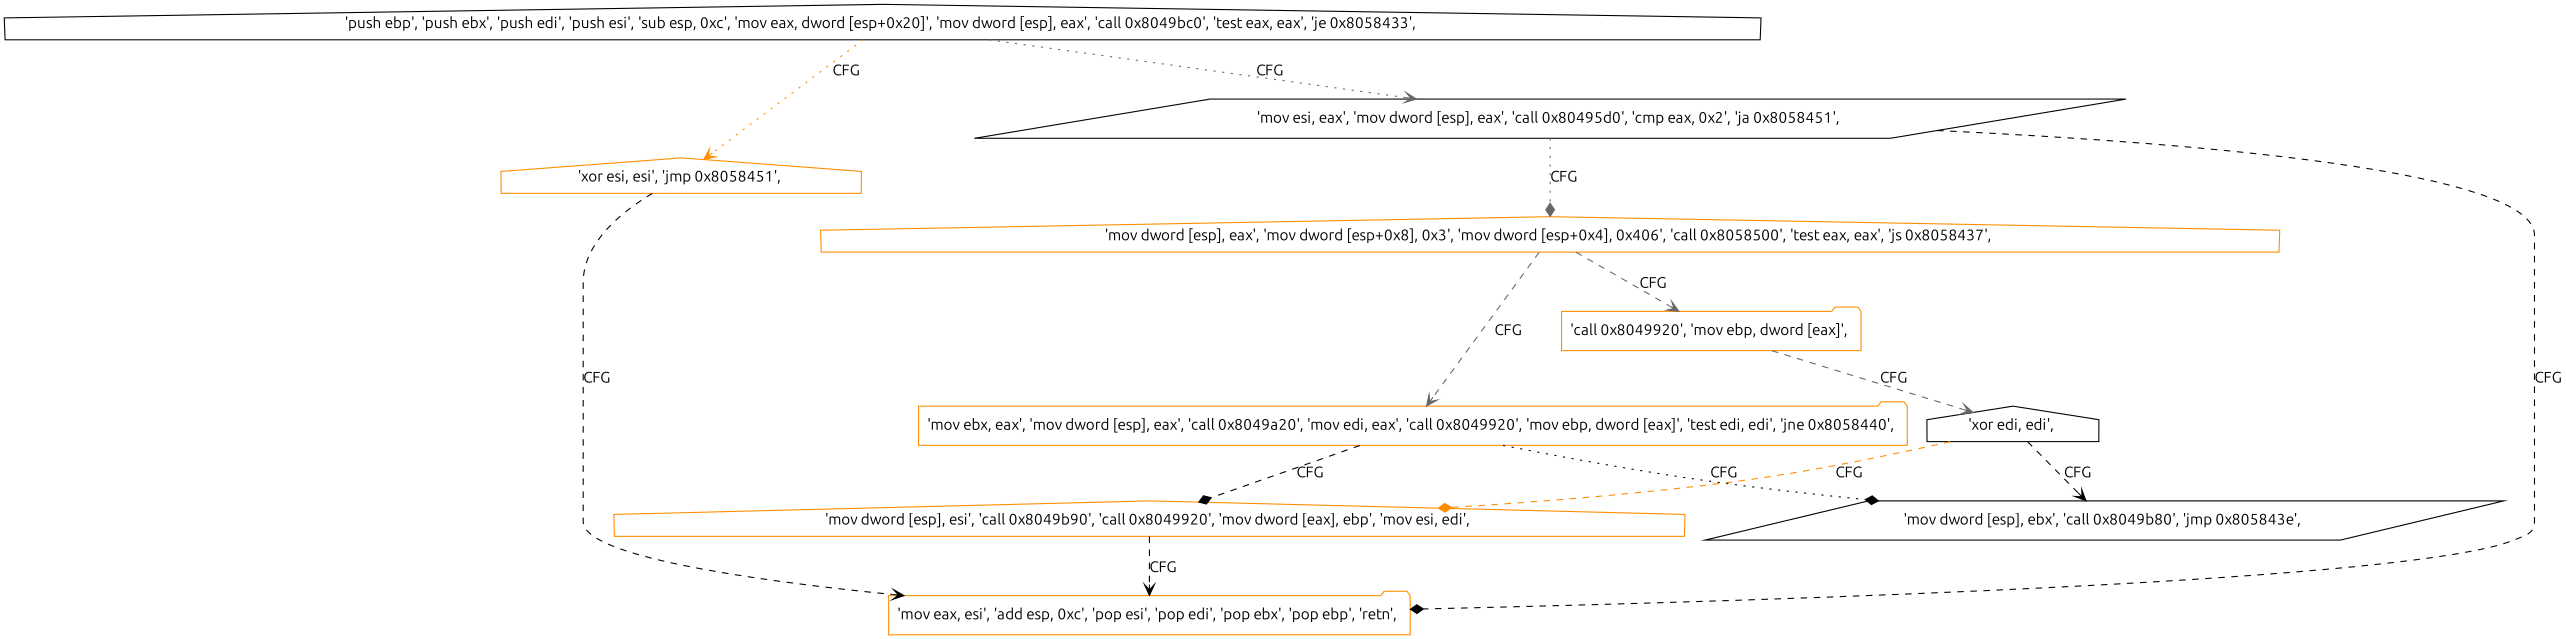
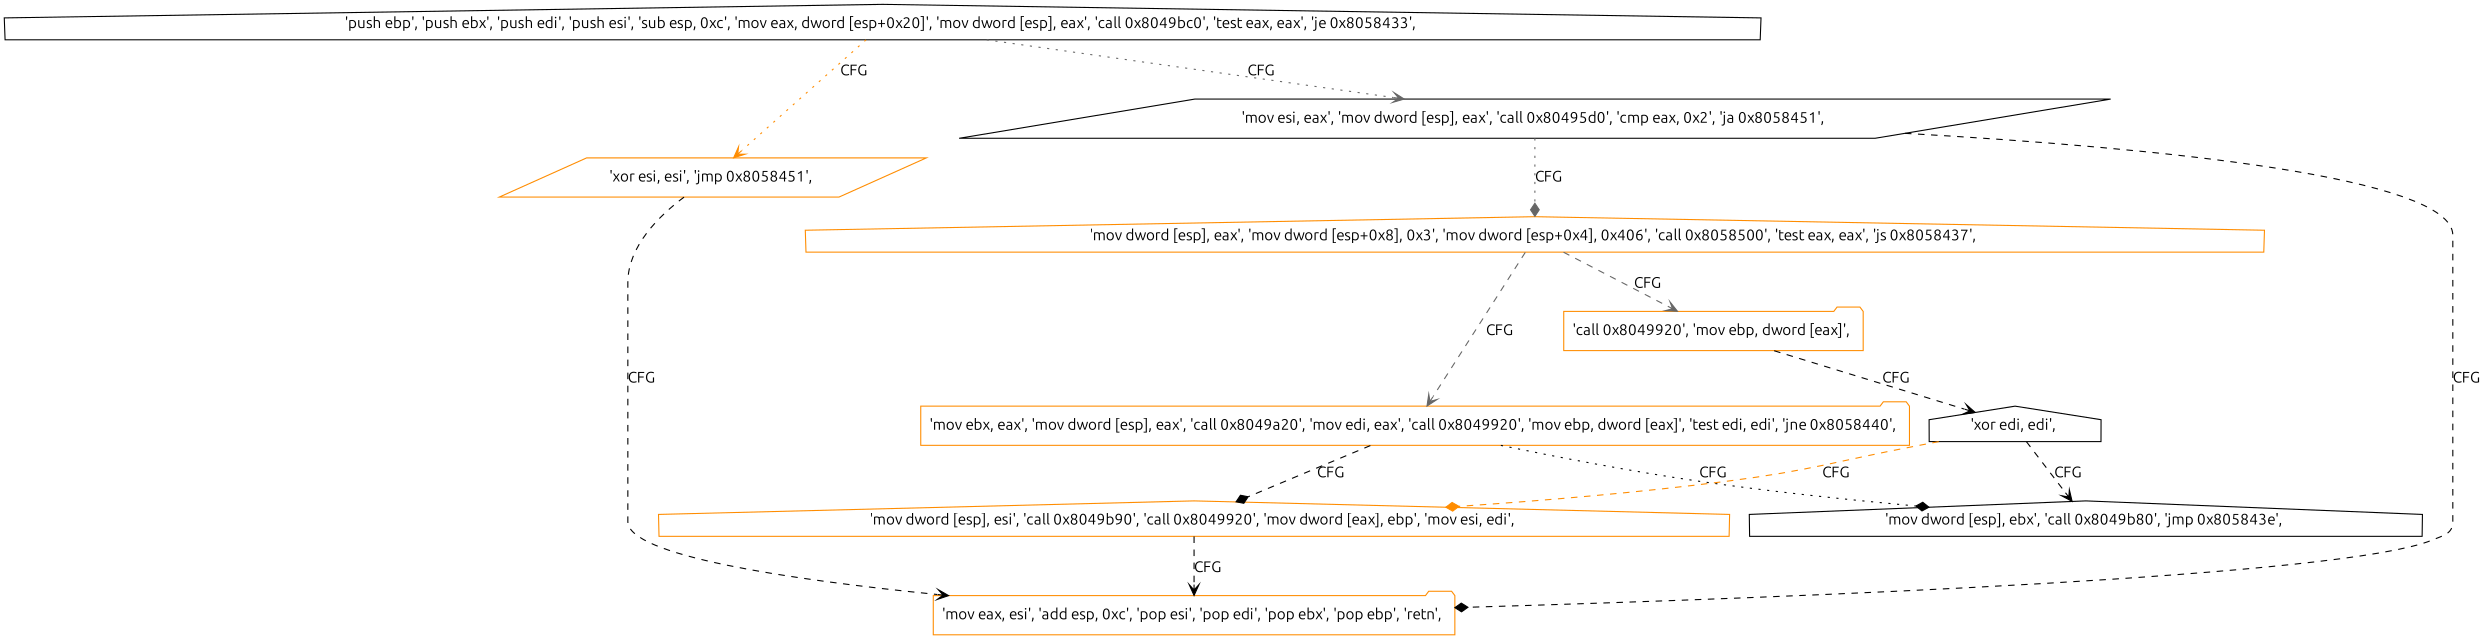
(681, 177) -> (713, 177)
(1867, 380) -> (1869, 380)
(2104, 520) -> (2086, 520)
